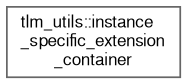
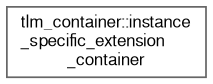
(94, 42) -> (106, 42)
